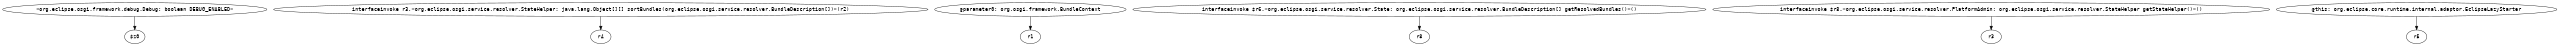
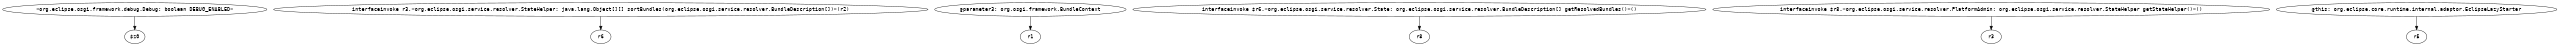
(1030, 9) -> (1030, 9)
(601, 37) -> (601, 37)
